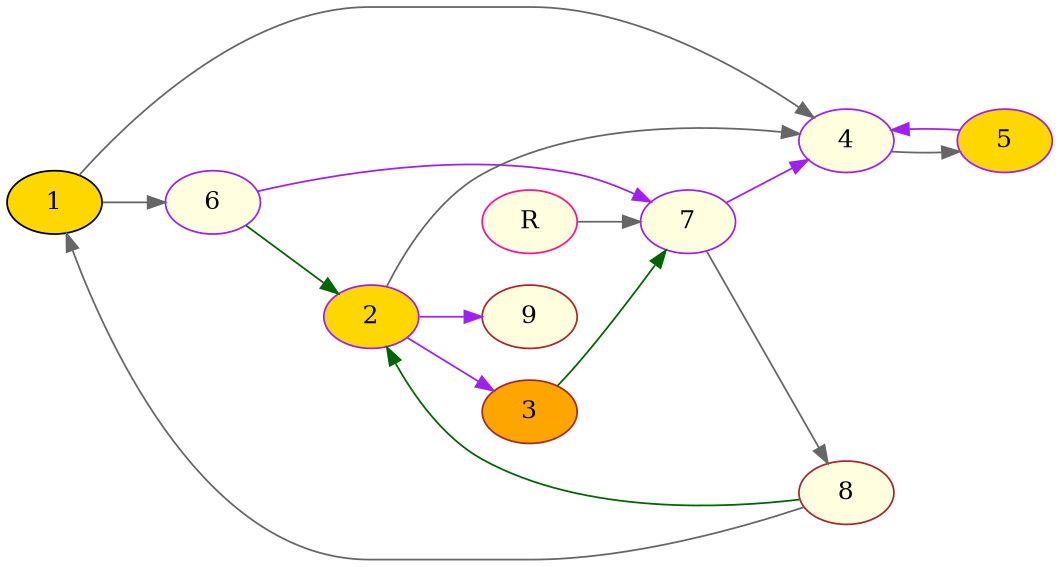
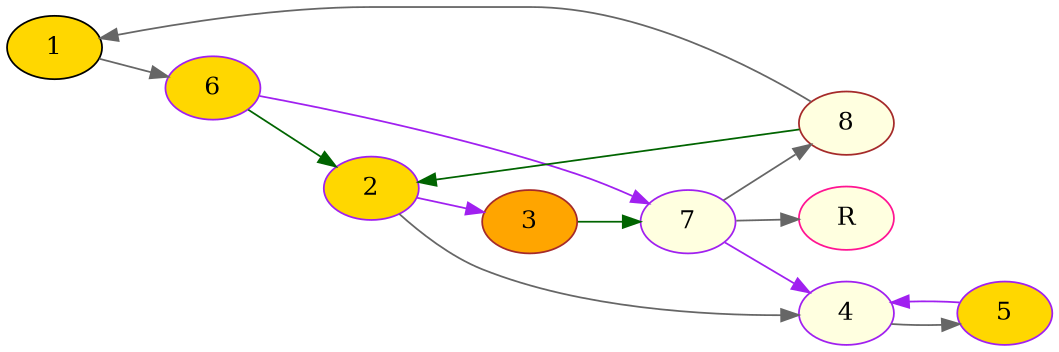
(423, 7) -> none
(213, 202) -> (213, 88)
(600, 222) -> (759, 220)
(530, 317) -> none
